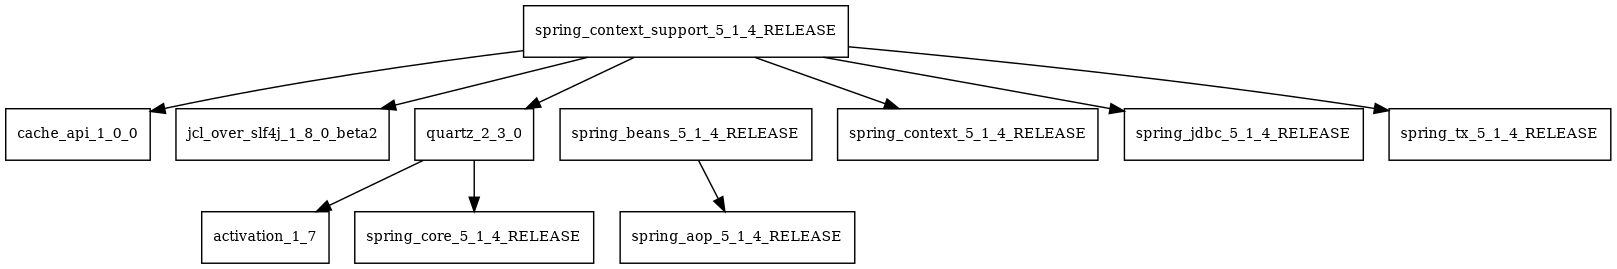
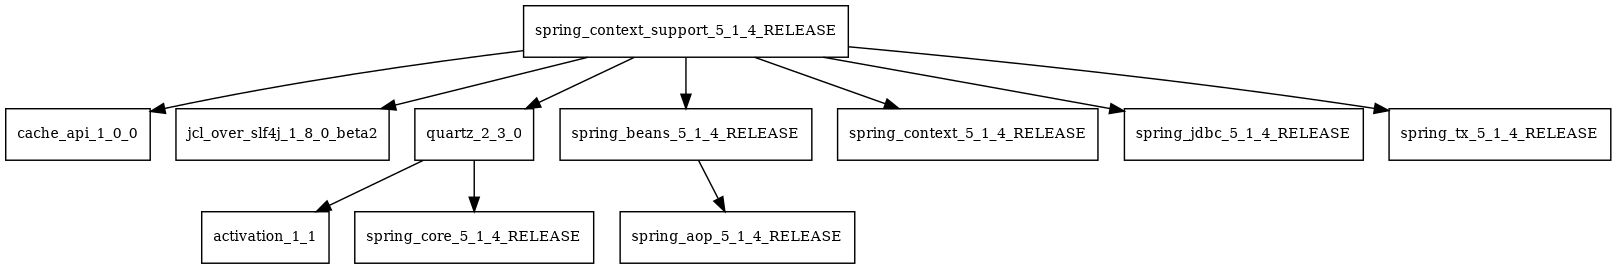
none -> (686, 76)
(265, 237) -> (265, 237)
